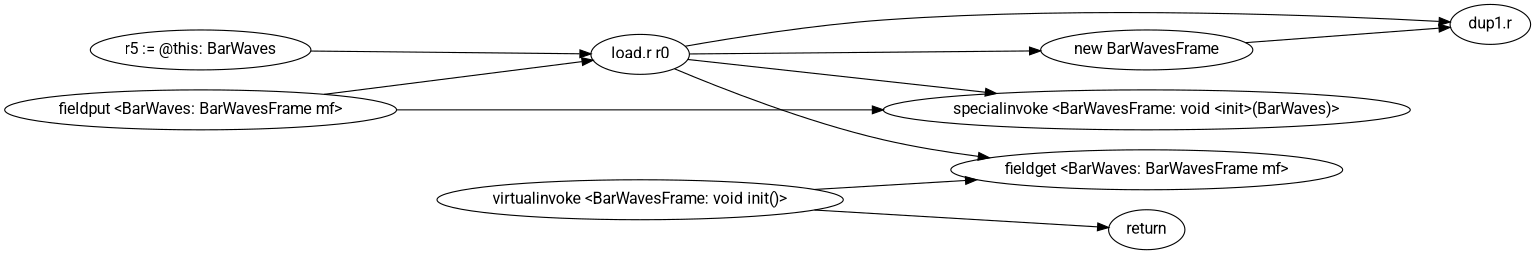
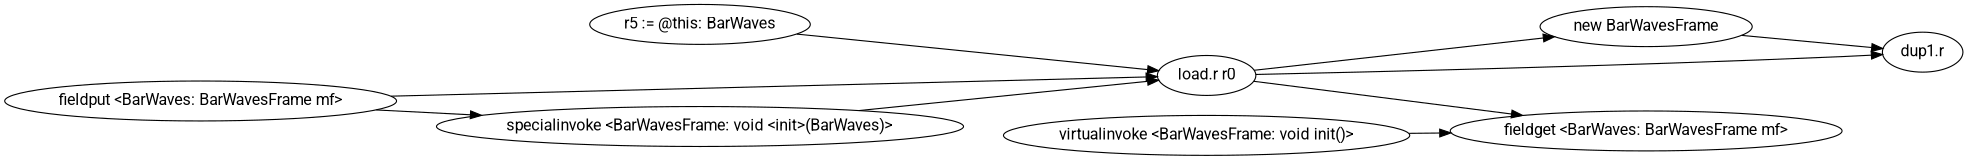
(837, 76) -> (1003, 96)
(1147, 230) -> none
